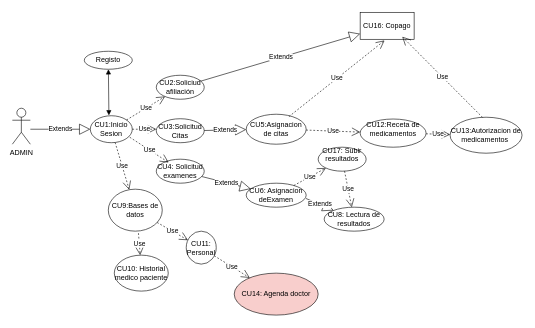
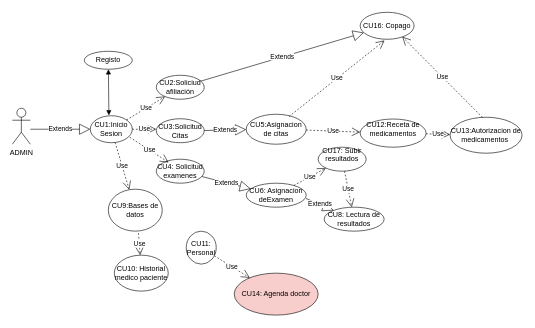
(387, 26) -> (387, 26)
(172, 231) -> none
